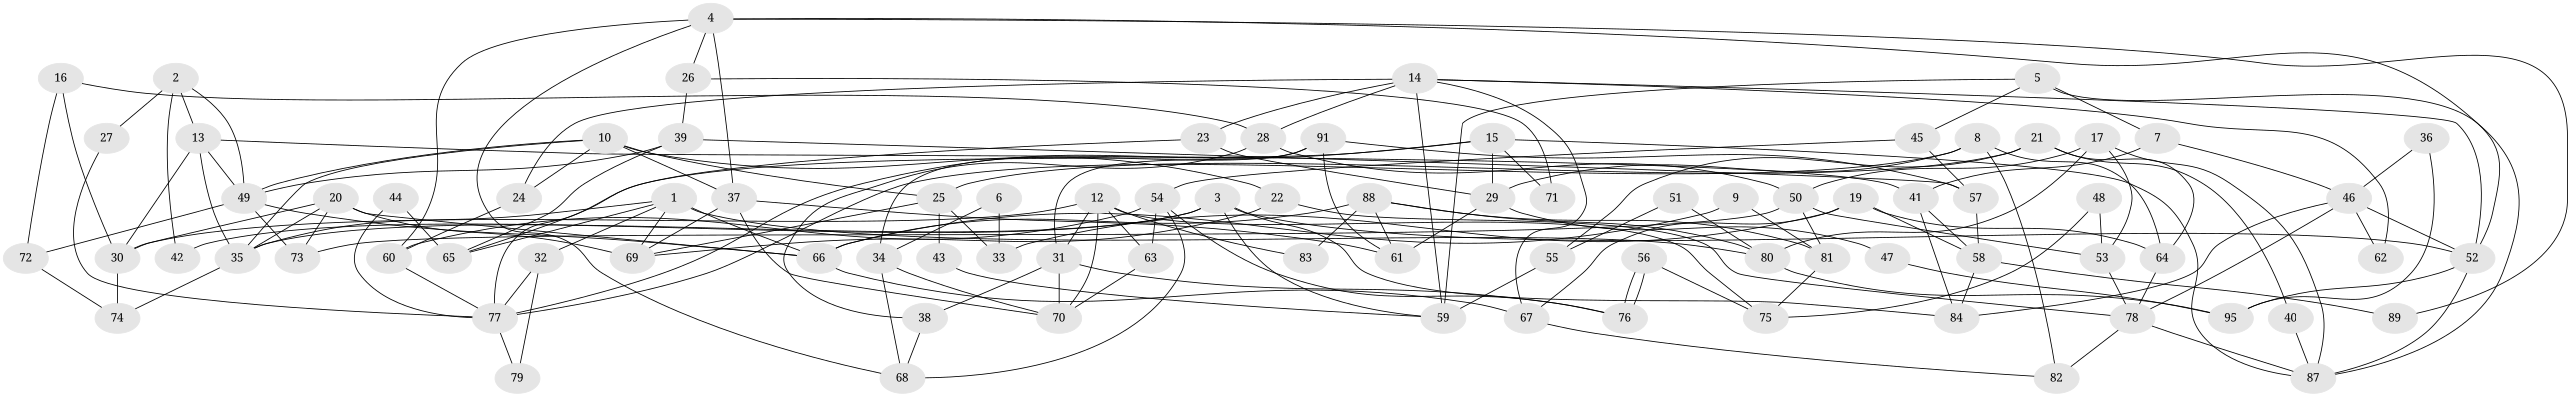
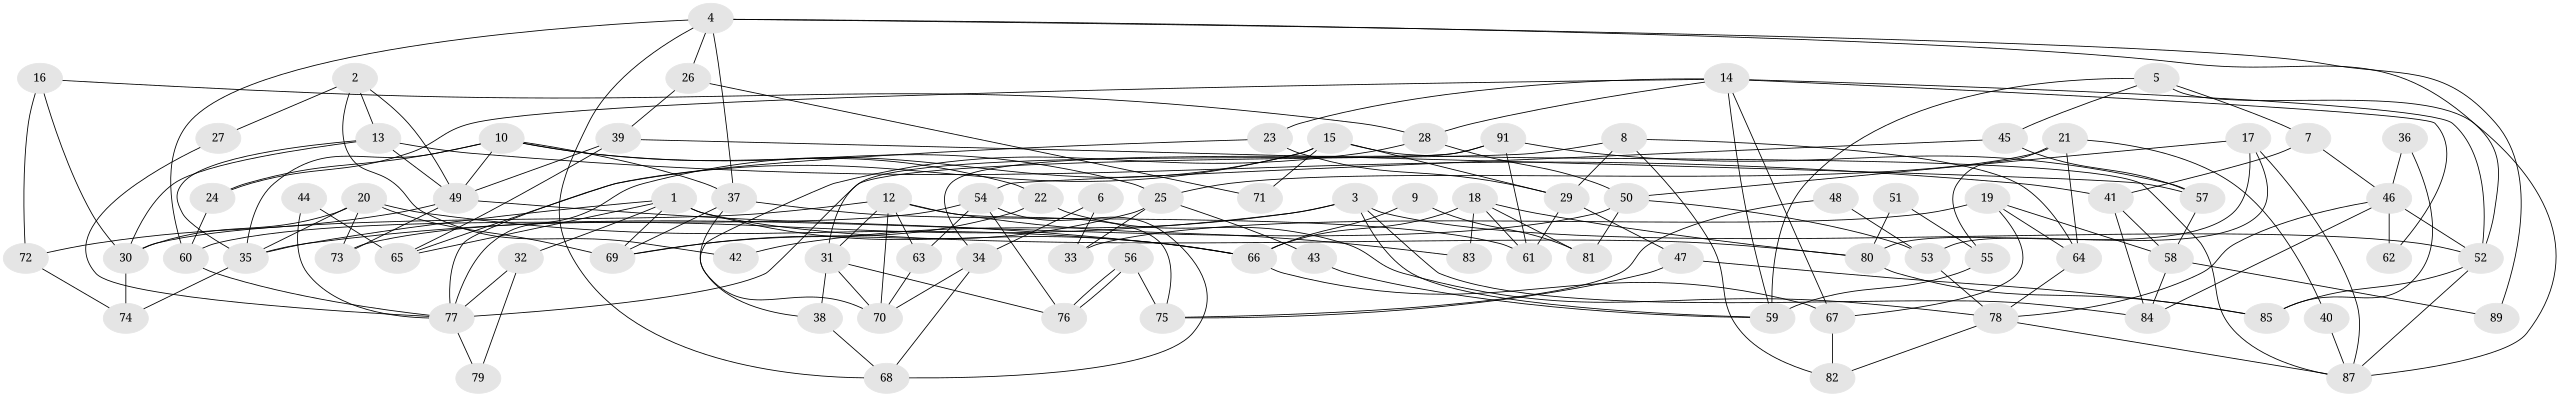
(1369, 198) -> (1475, 198)
(1797, 288) -> (1426, 308)
(2231, 318) -> (2267, 318)
